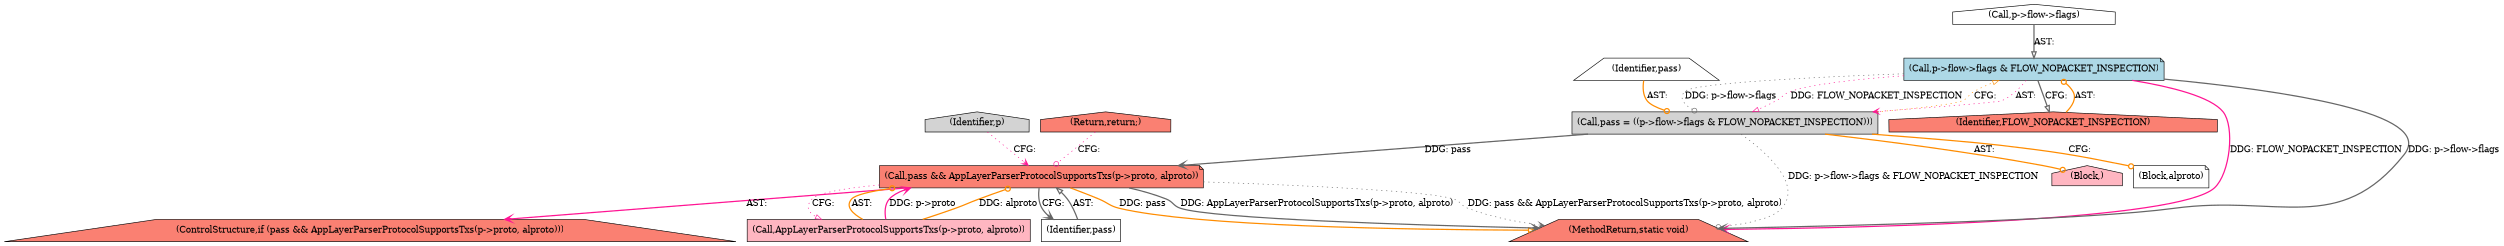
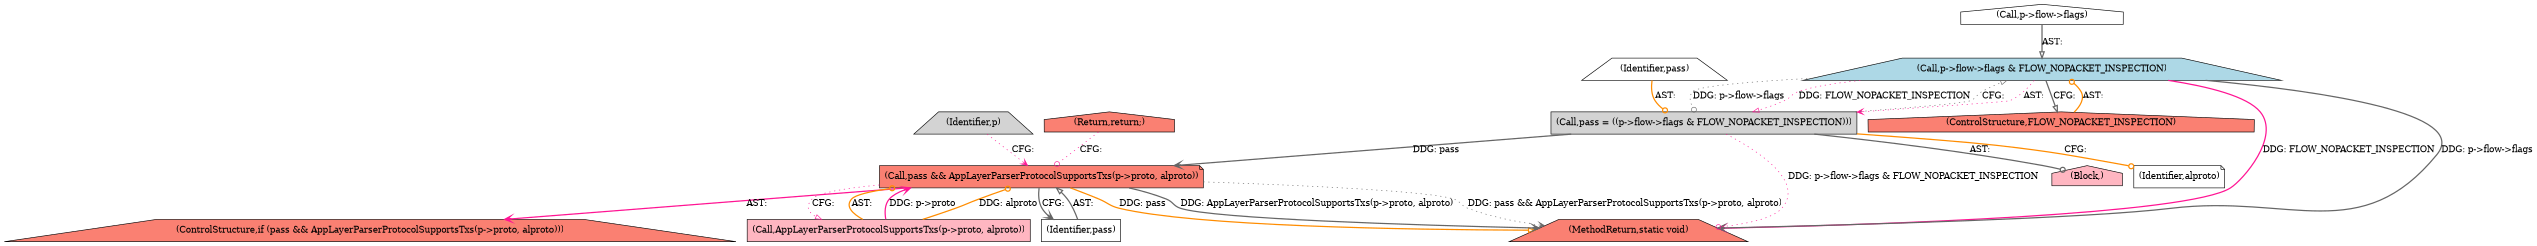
(2034, 69) -> (2042, 69)
(1962, 101) -> (1931, 106)
(977, 123) -> (973, 123)
(2053, 123) -> (2061, 123)
(1943, 149) -> (1938, 149)
(2171, 177) -> (2179, 177)
(1787, 195) -> (1787, 189)
